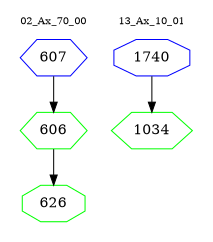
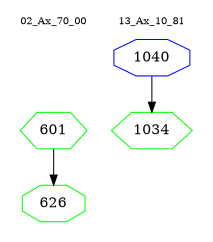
(152, 22) -> (152, 22)
(54, 58) -> none
(152, 58) -> (152, 58)
(54, 131) -> (54, 131)
